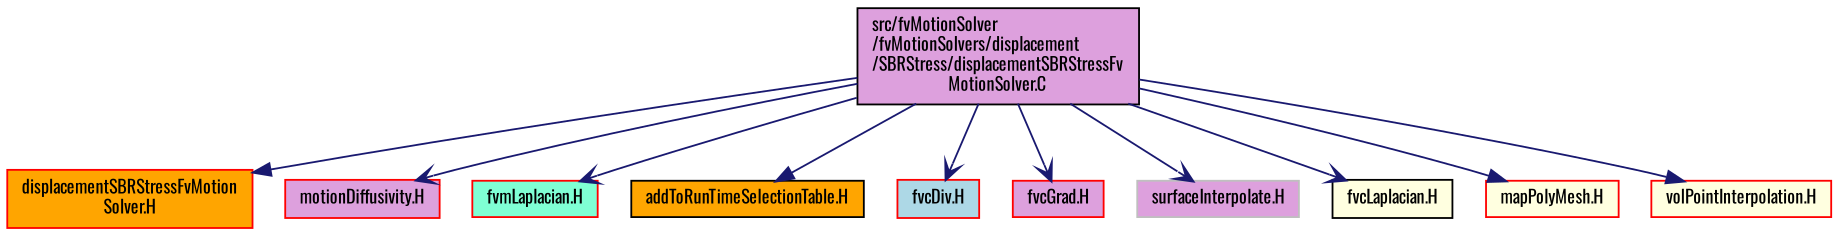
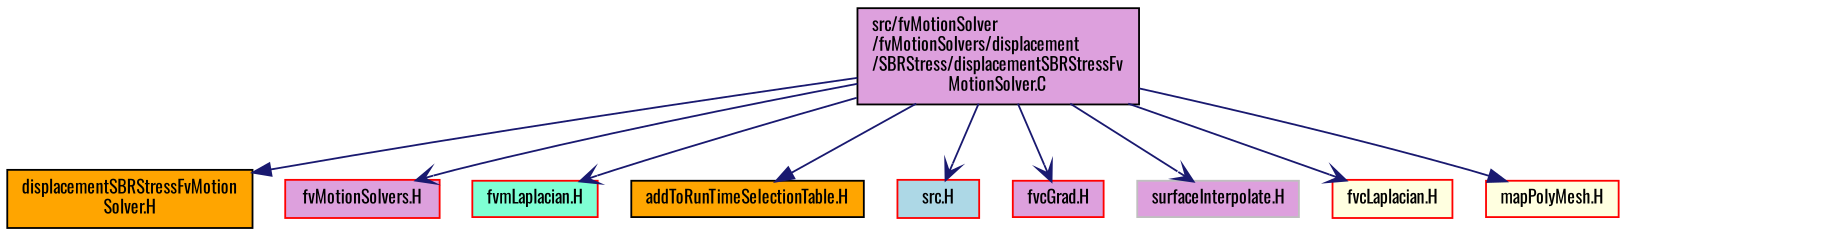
(130, 199) -> (130, 199)
(362, 199) -> (362, 199)
(938, 199) -> (938, 199)
(1392, 199) -> (1392, 199)
(1741, 199) -> none
